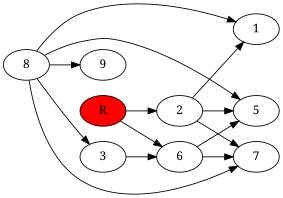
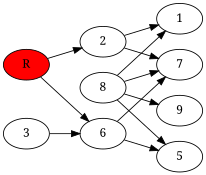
(60, 109) -> none
(214, 111) -> none
